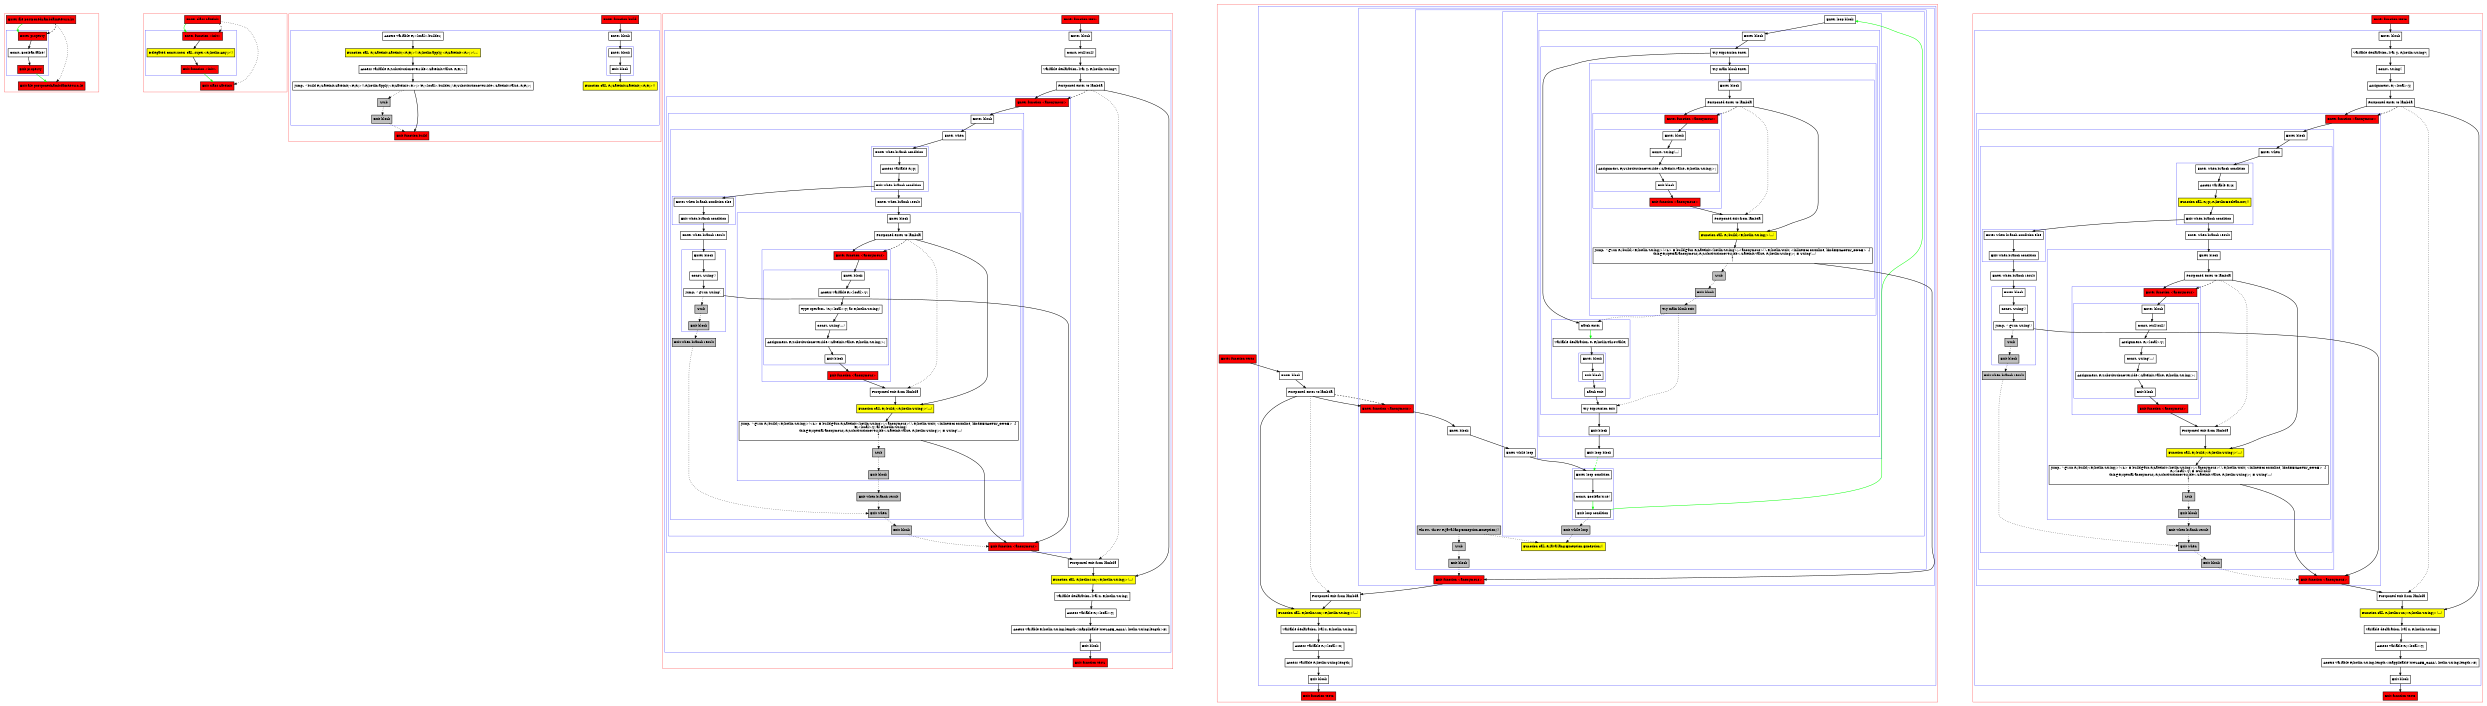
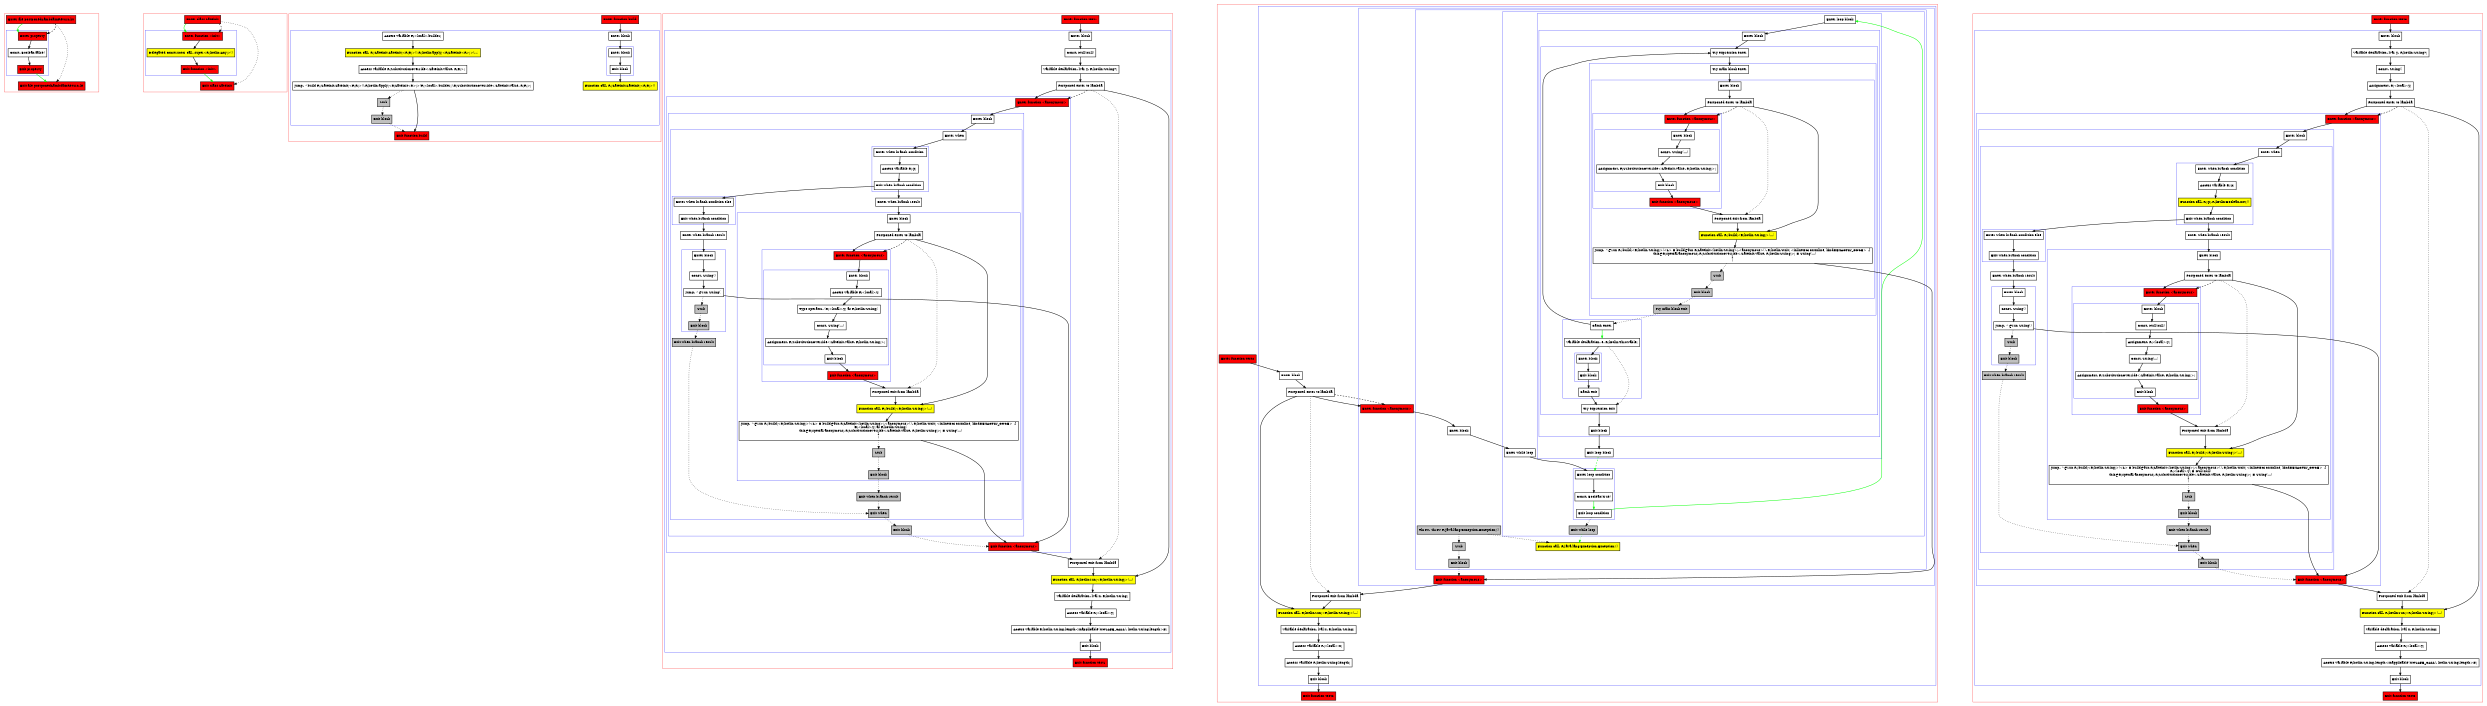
(1543, 124) -> (1543, 132)
(1678, 380) -> (1627, 374)
(1570, 537) -> (1581, 538)
